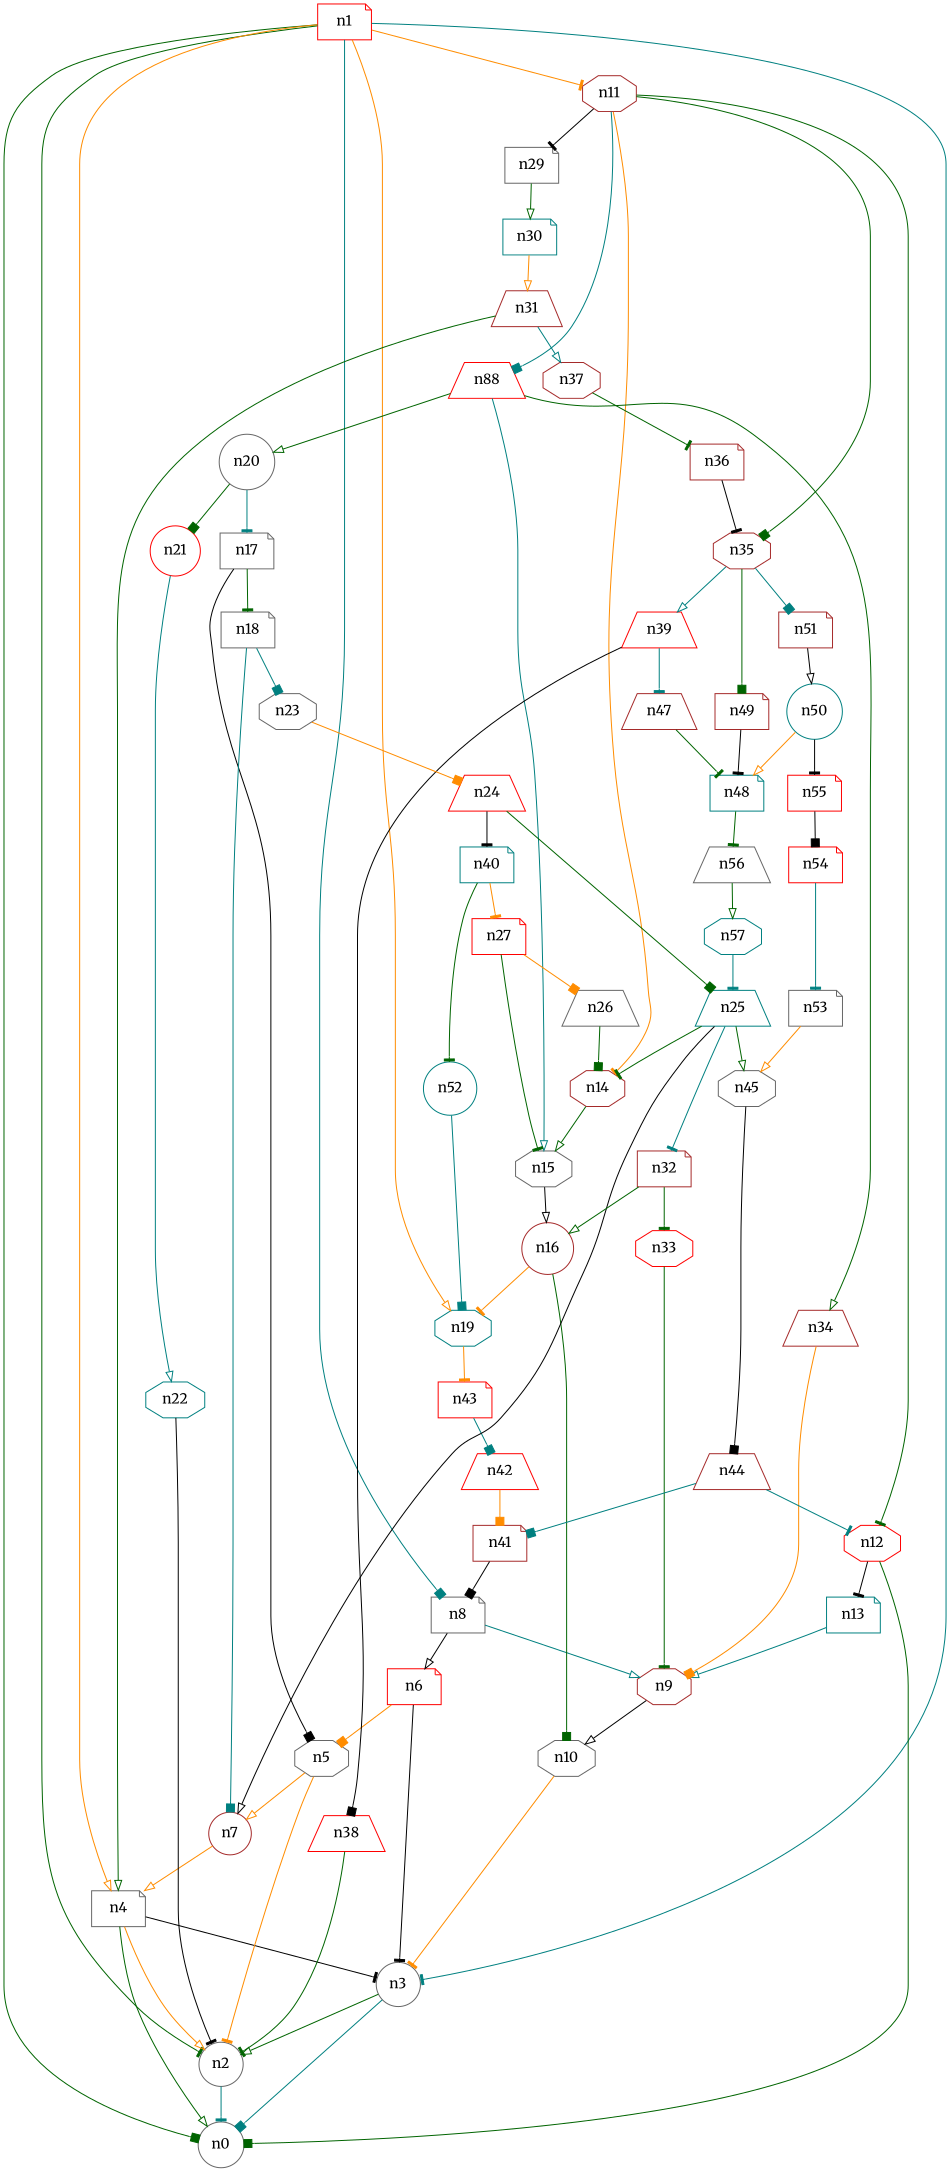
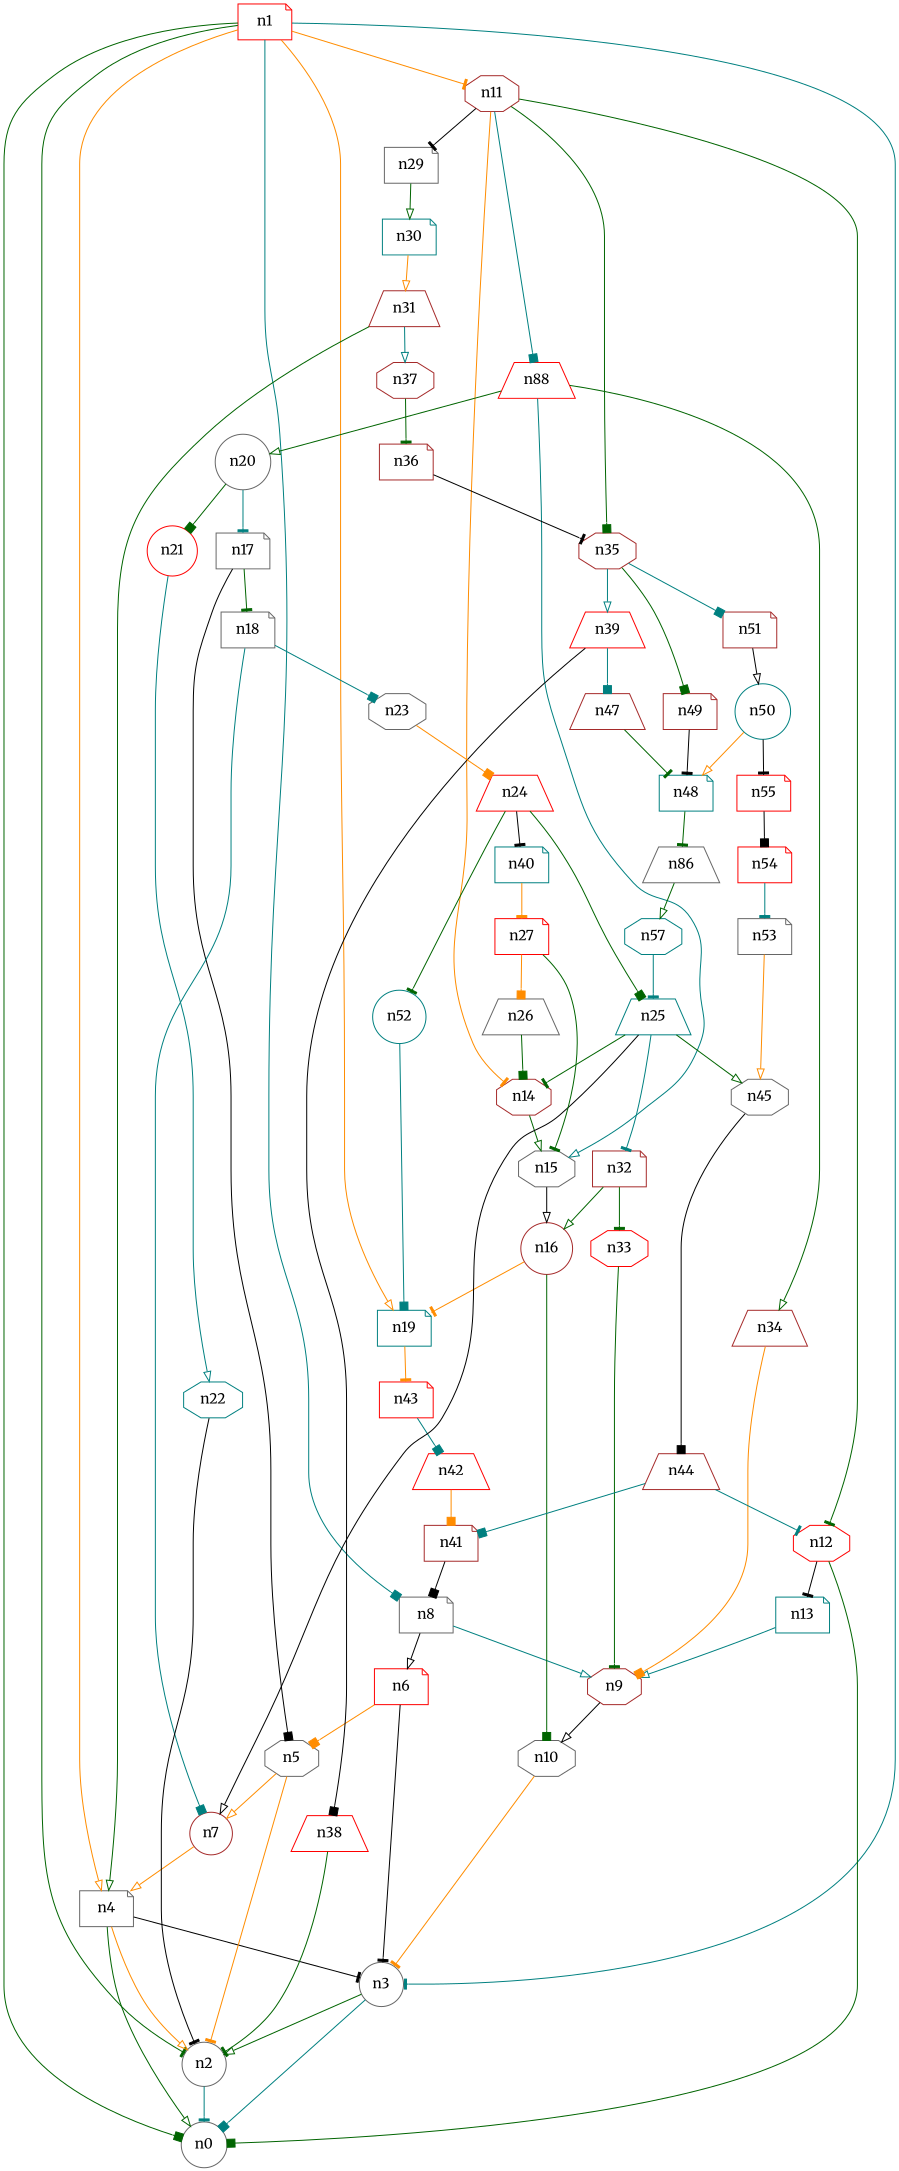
(659, 668) -> (607, 666)
(732, 865) -> (681, 865)
(454, 968) -> (452, 913)
(463, 1328) -> (404, 1328)
